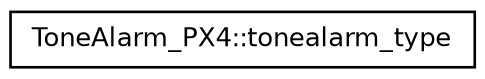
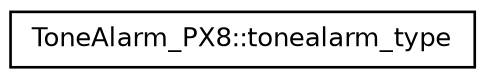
(243, 40) -> (243, 40)
